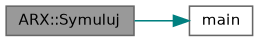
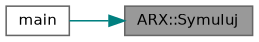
(154, 21) -> (89, 21)
